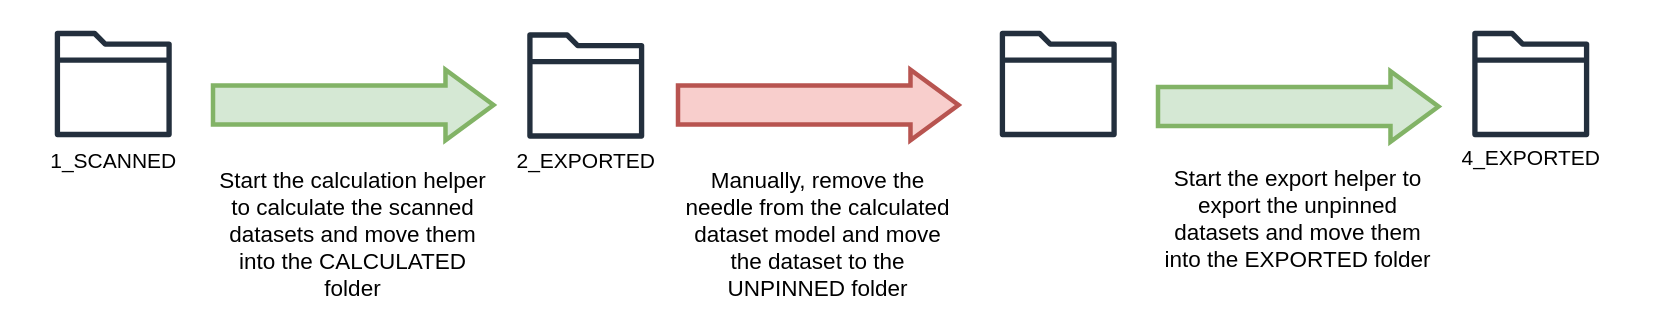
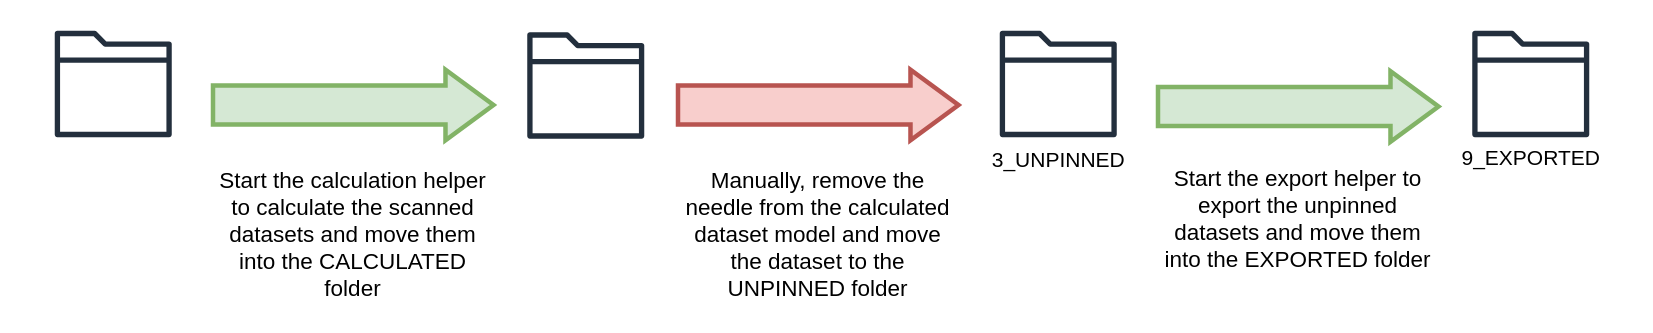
(1532, 158) -> (1532, 158)
none -> (1058, 160)
(113, 161) -> none
(586, 161) -> none
